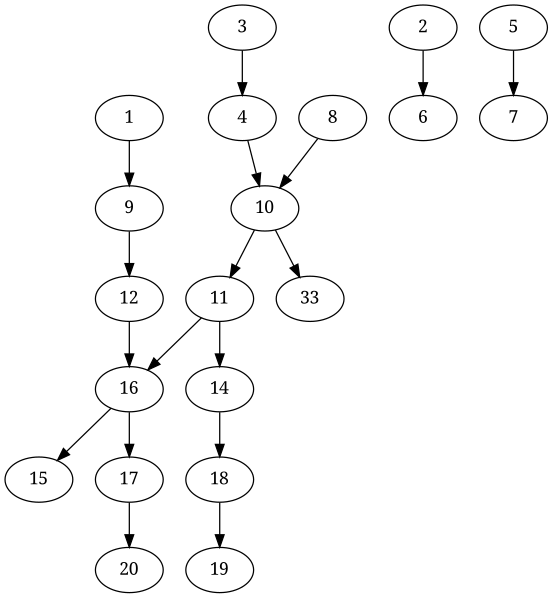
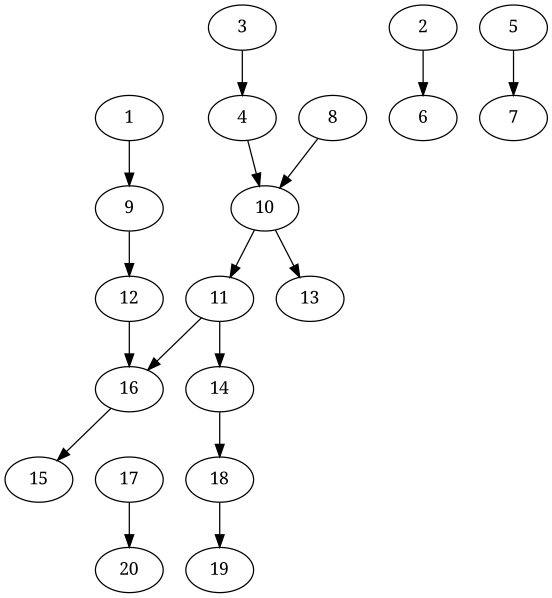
(310, 299) -> (310, 299)
(129, 428) -> none
